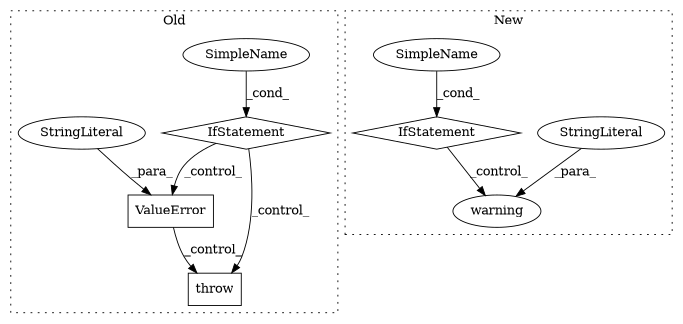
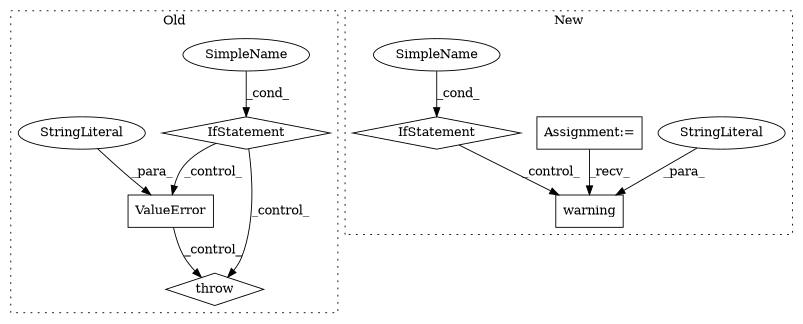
none -> (589, 133)
(497, 211) -> (589, 211)
(215, 289) -> (215, 289)
